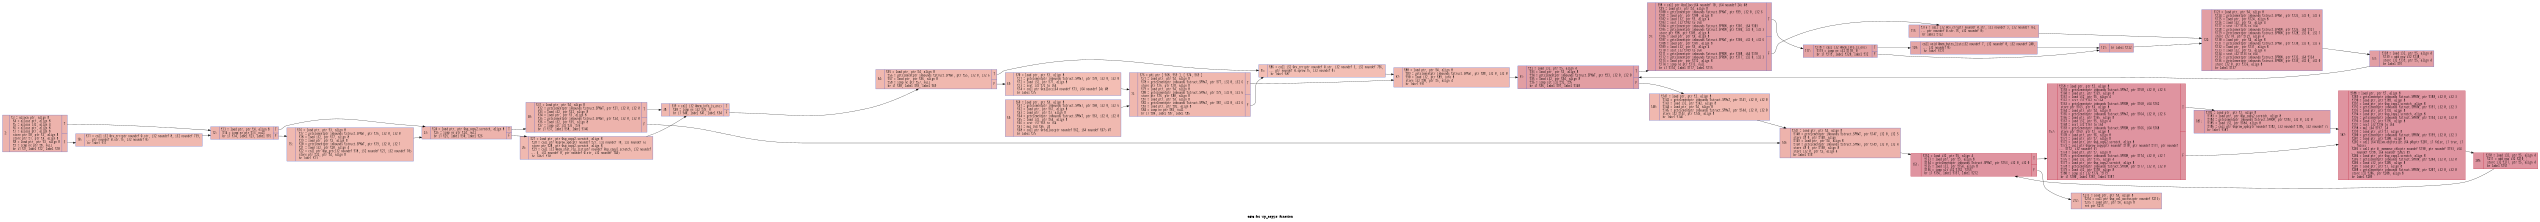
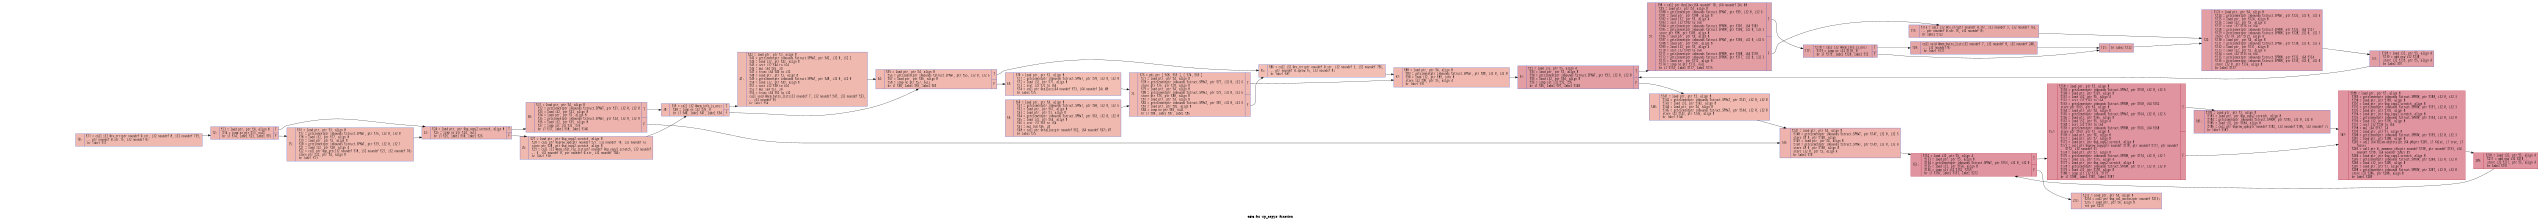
none -> (803, 79)
(35, 133) -> none
